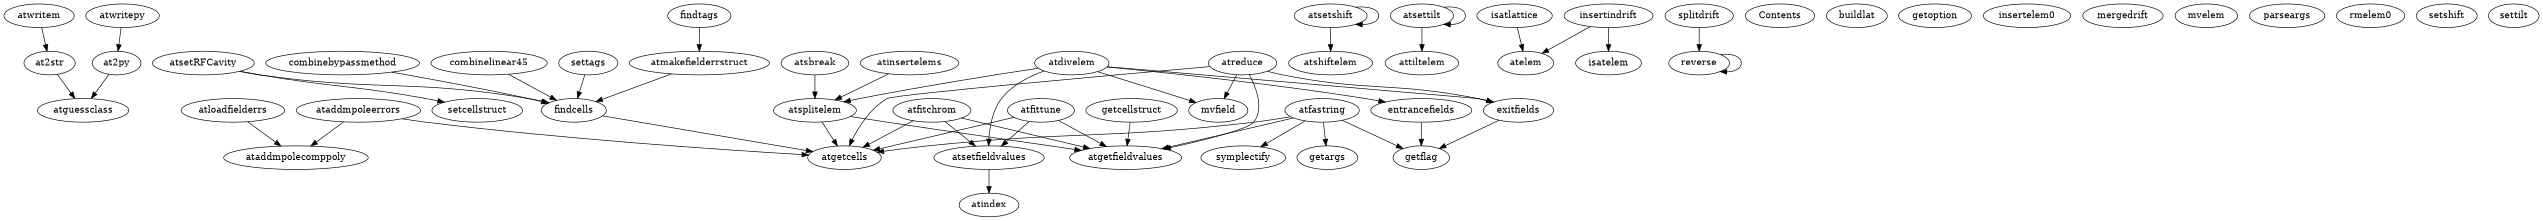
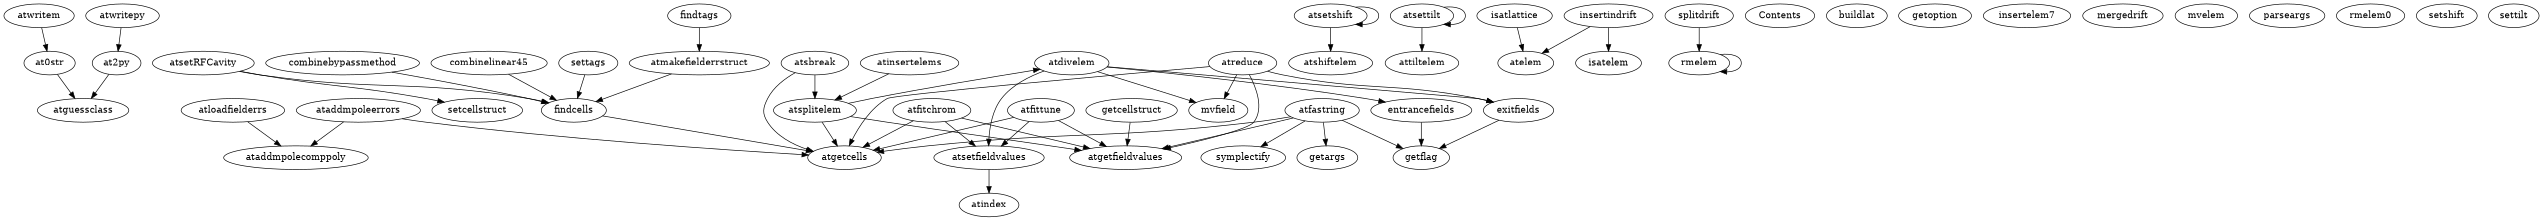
(2027, 16) -> (2027, 16)
(50, 63) -> (50, 63)
(1699, 63) -> (1699, 63)
(944, 83) -> (941, 86)
none -> (764, 116)
